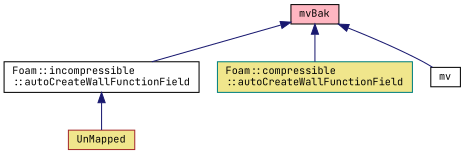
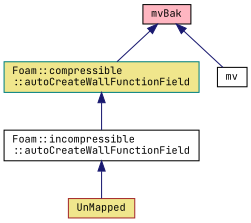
(216, 43) -> (102, 117)
